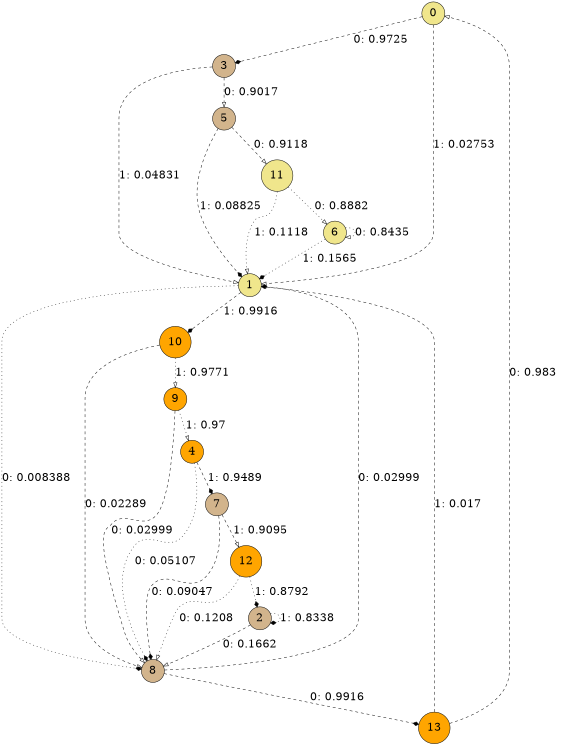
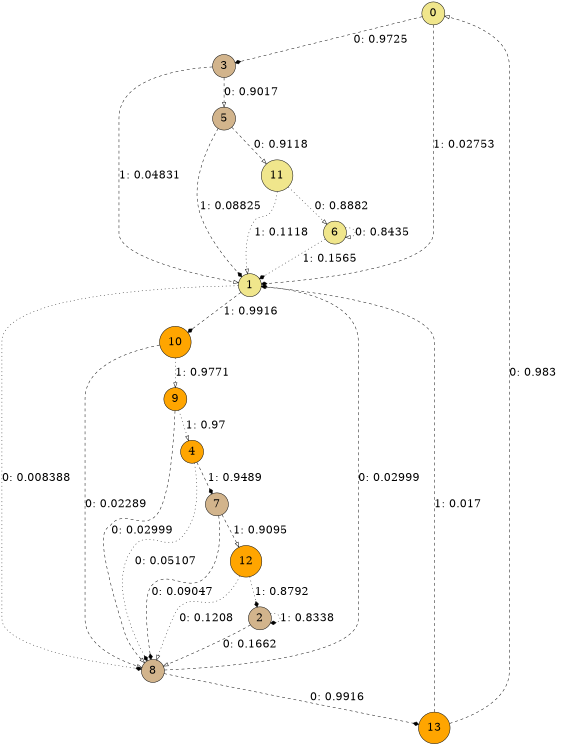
(433, 219) -> (433, 219)
